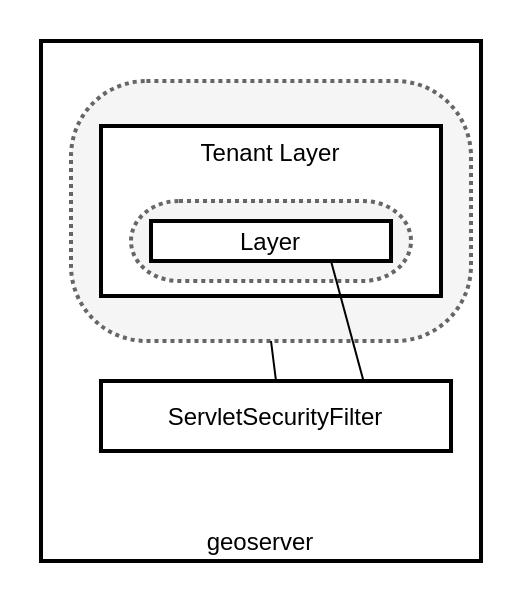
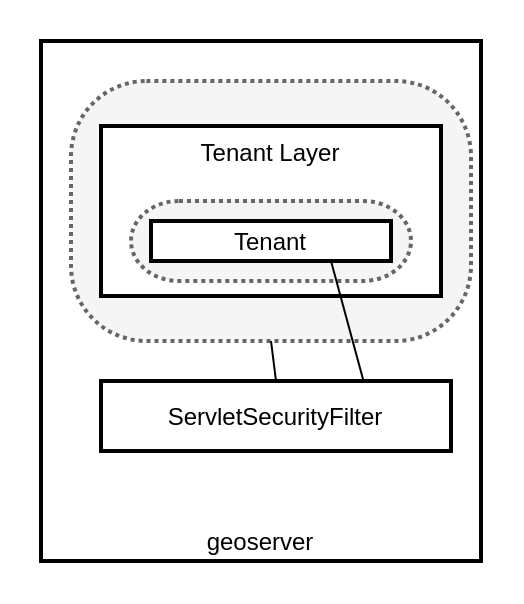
(270, 242) -> (270, 242)
